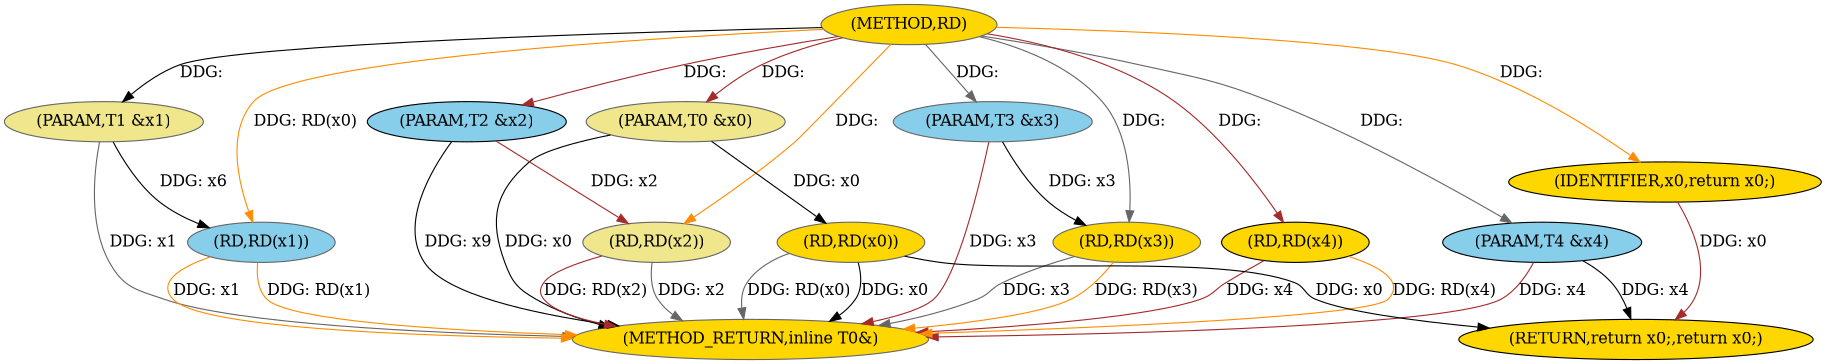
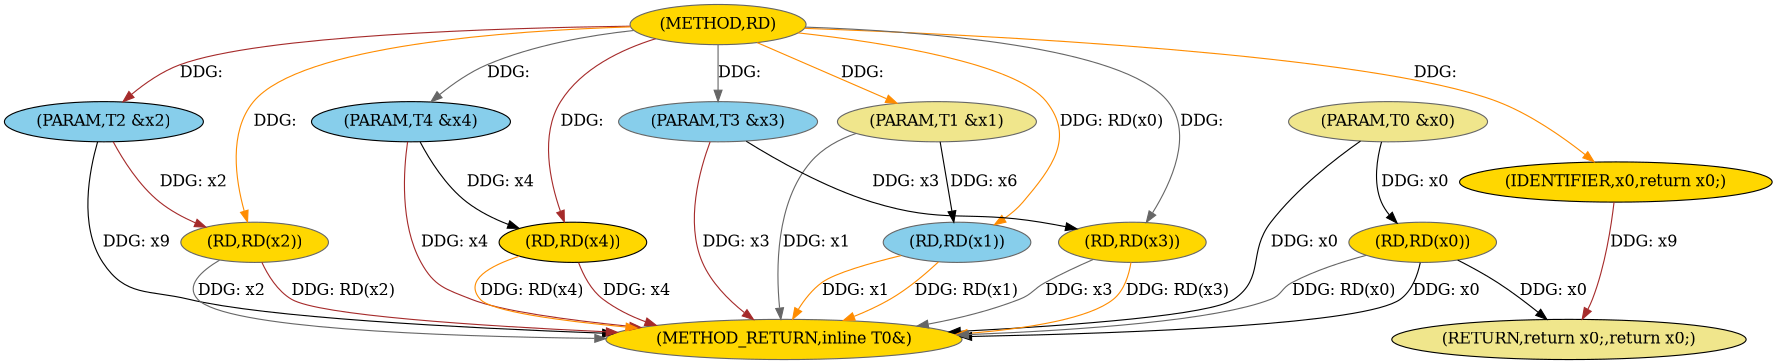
(472, 39) -> (822, 71)
(775, 59) -> none
(657, 242) -> (255, 242)
(1734, 242) -> (1644, 242)
(1609, 281) -> (456, 192)
(1636, 339) -> (1569, 339)
